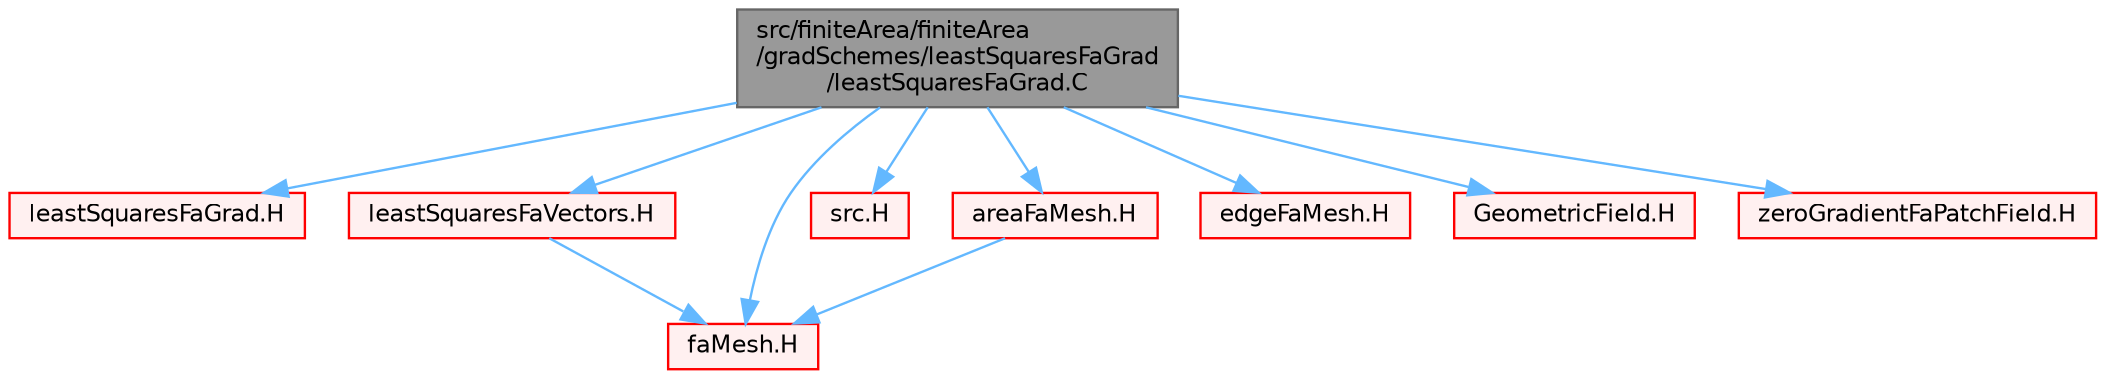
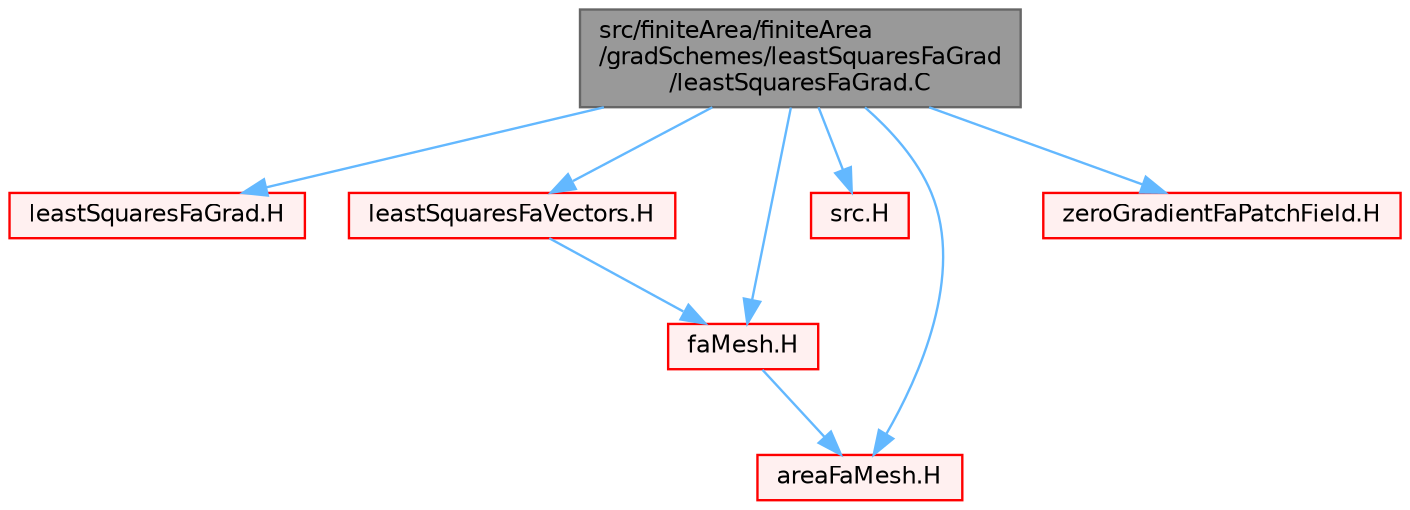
(1305, 216) -> none
(1574, 216) -> none
(911, 276) -> (793, 403)
